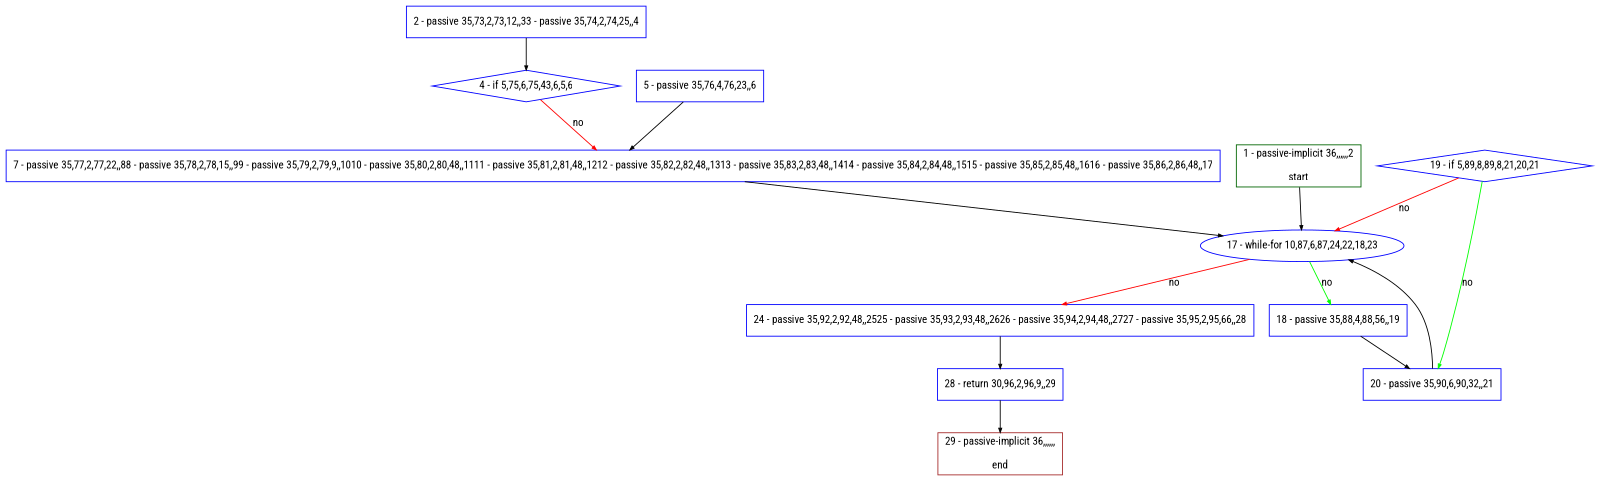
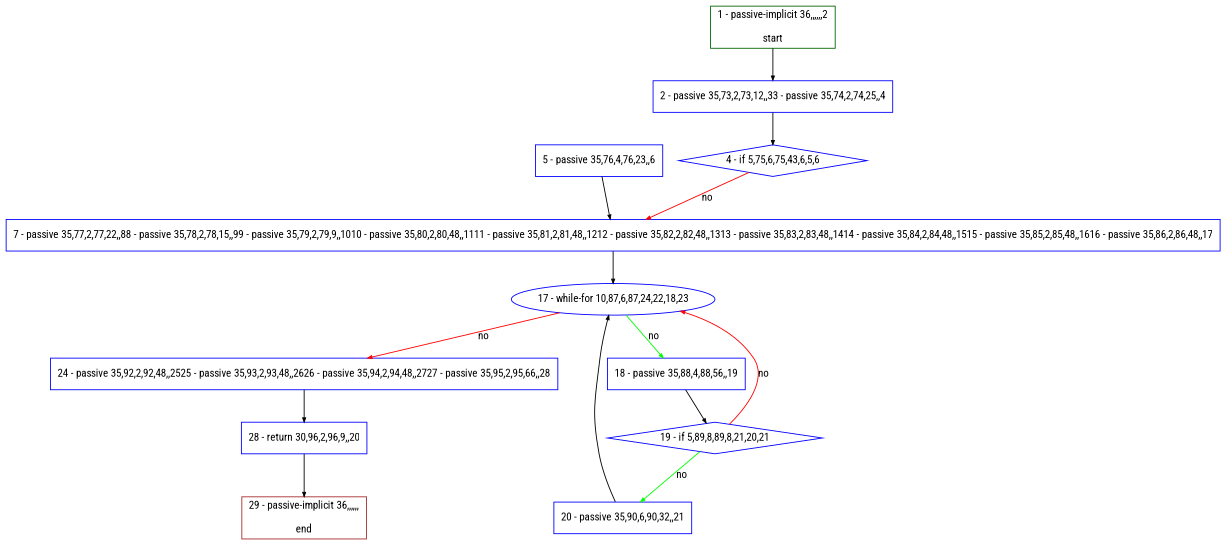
(1300, 206) -> (773, 62)
(1383, 351) -> (695, 405)
(1000, 384) -> (304, 438)
